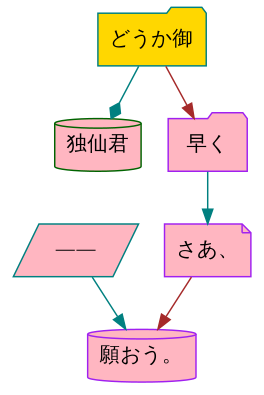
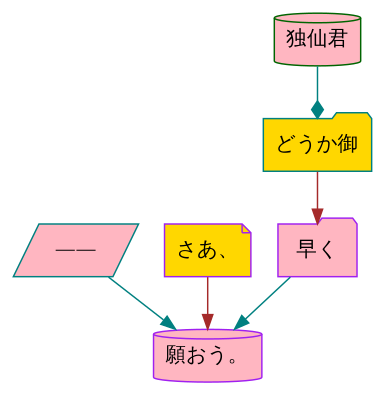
(129, 84) -> (317, 84)
(208, 190) -> (268, 298)
(208, 250) -> (208, 250)
